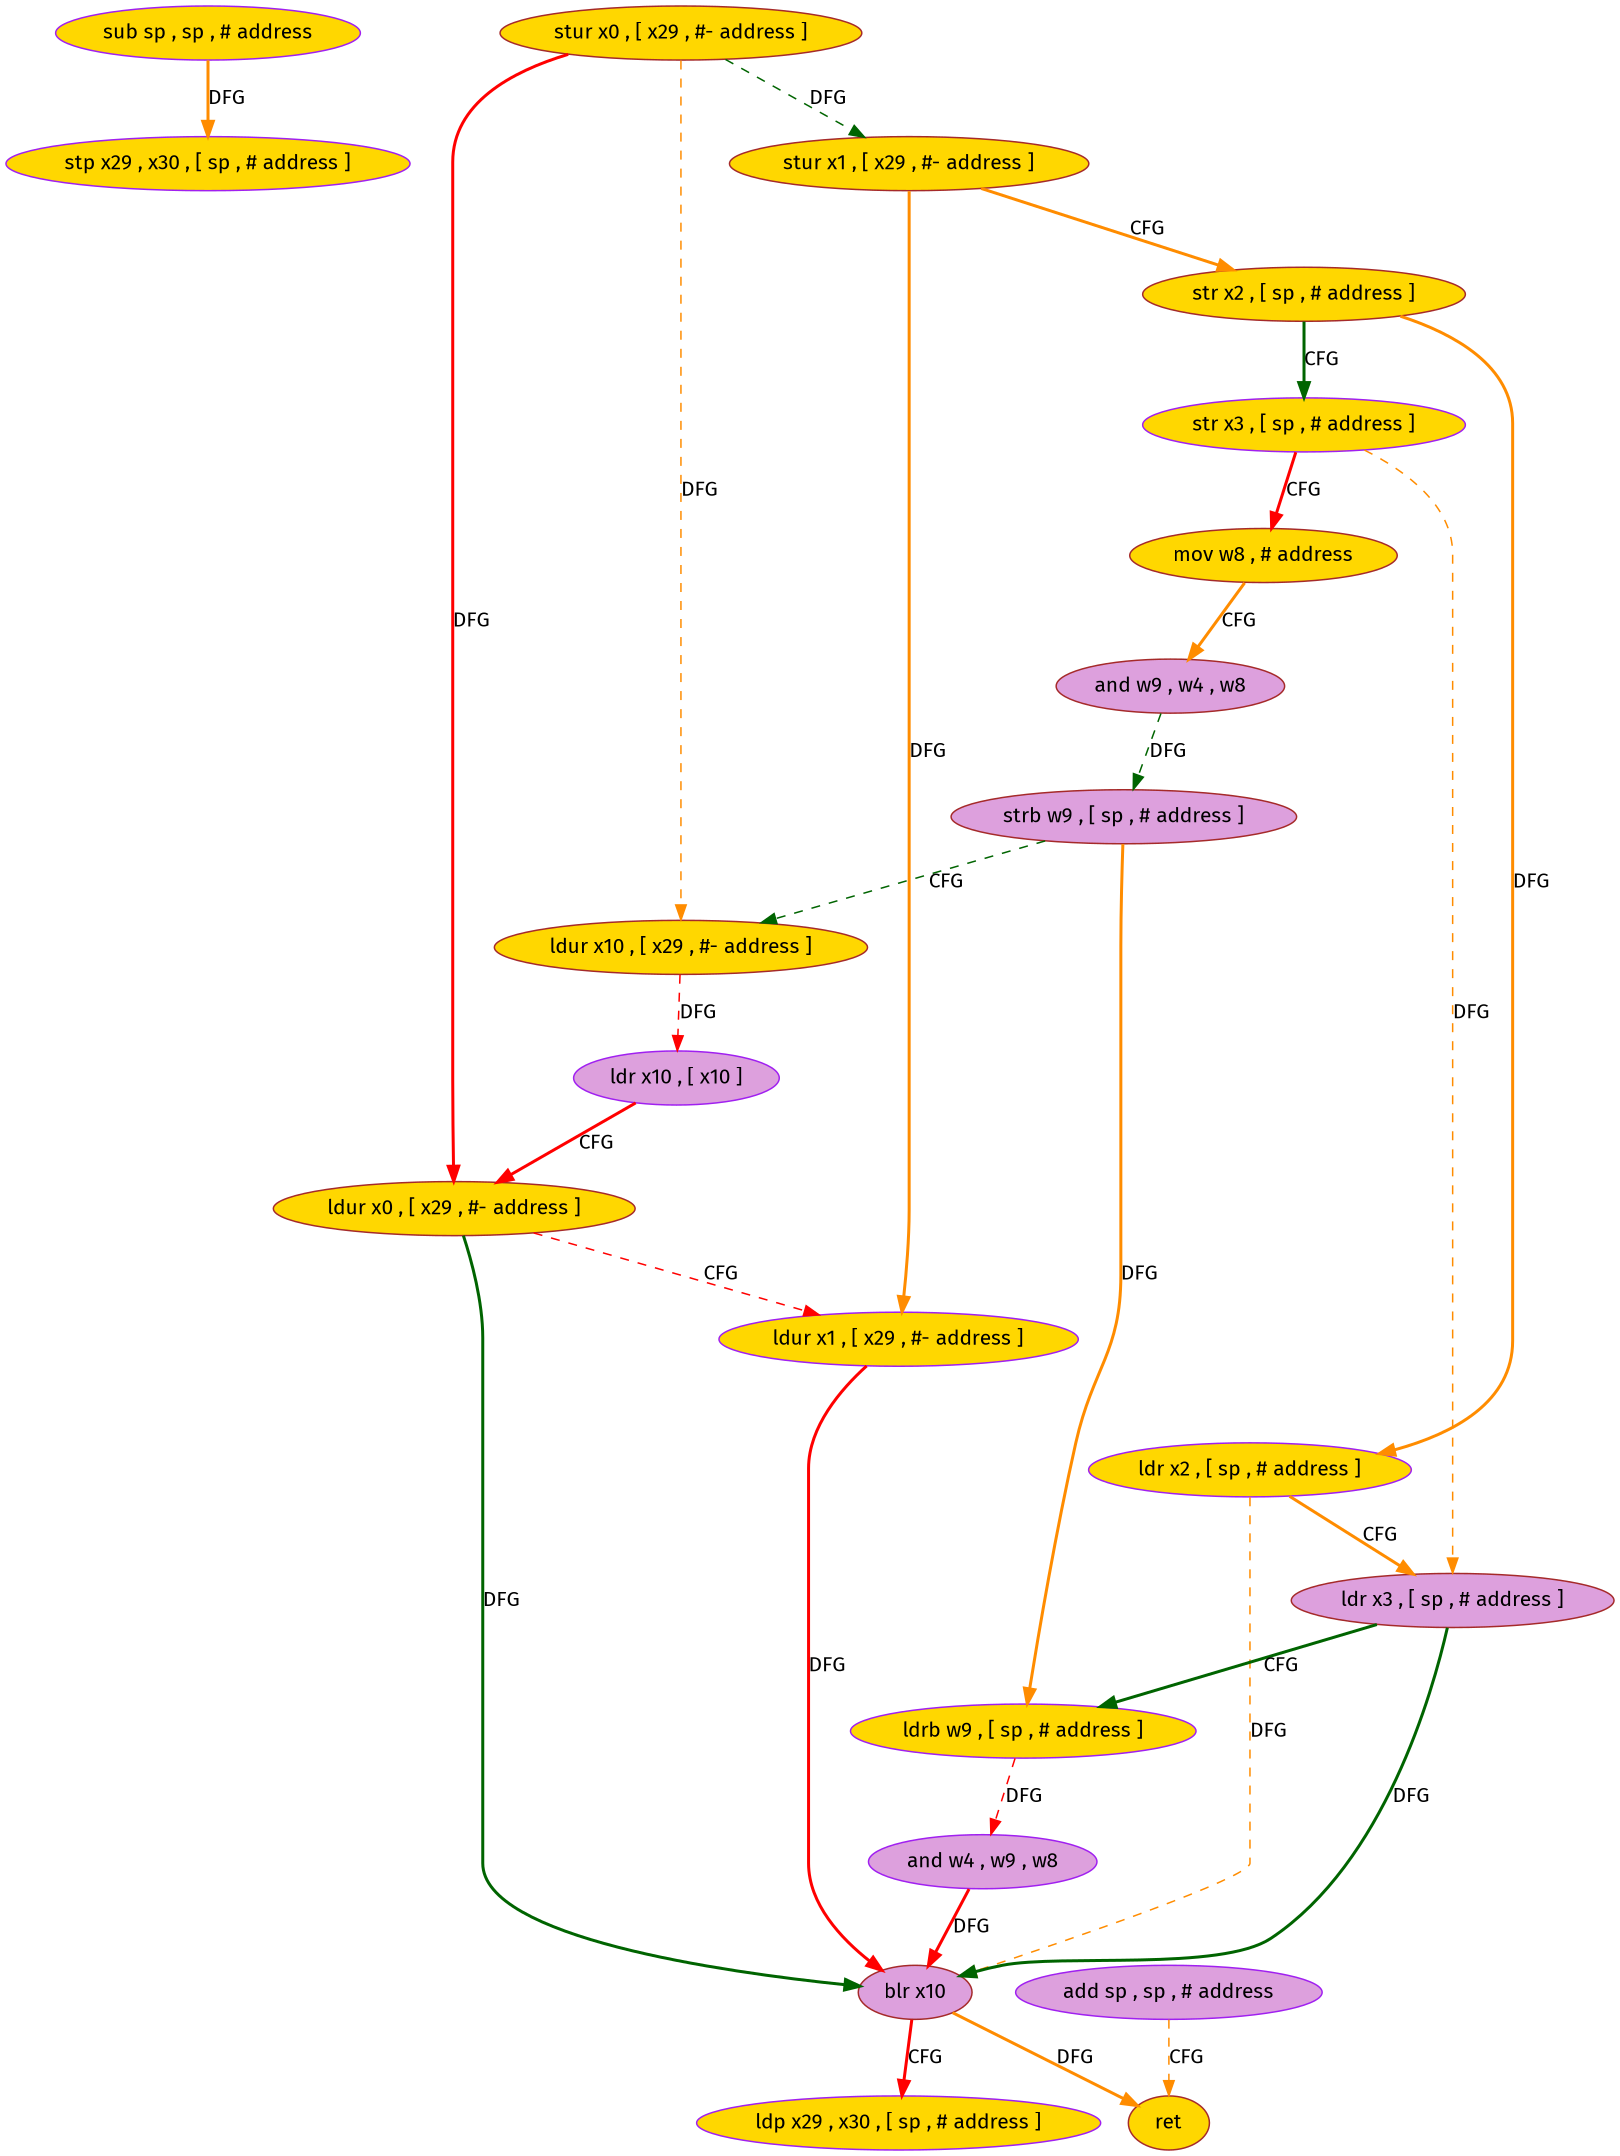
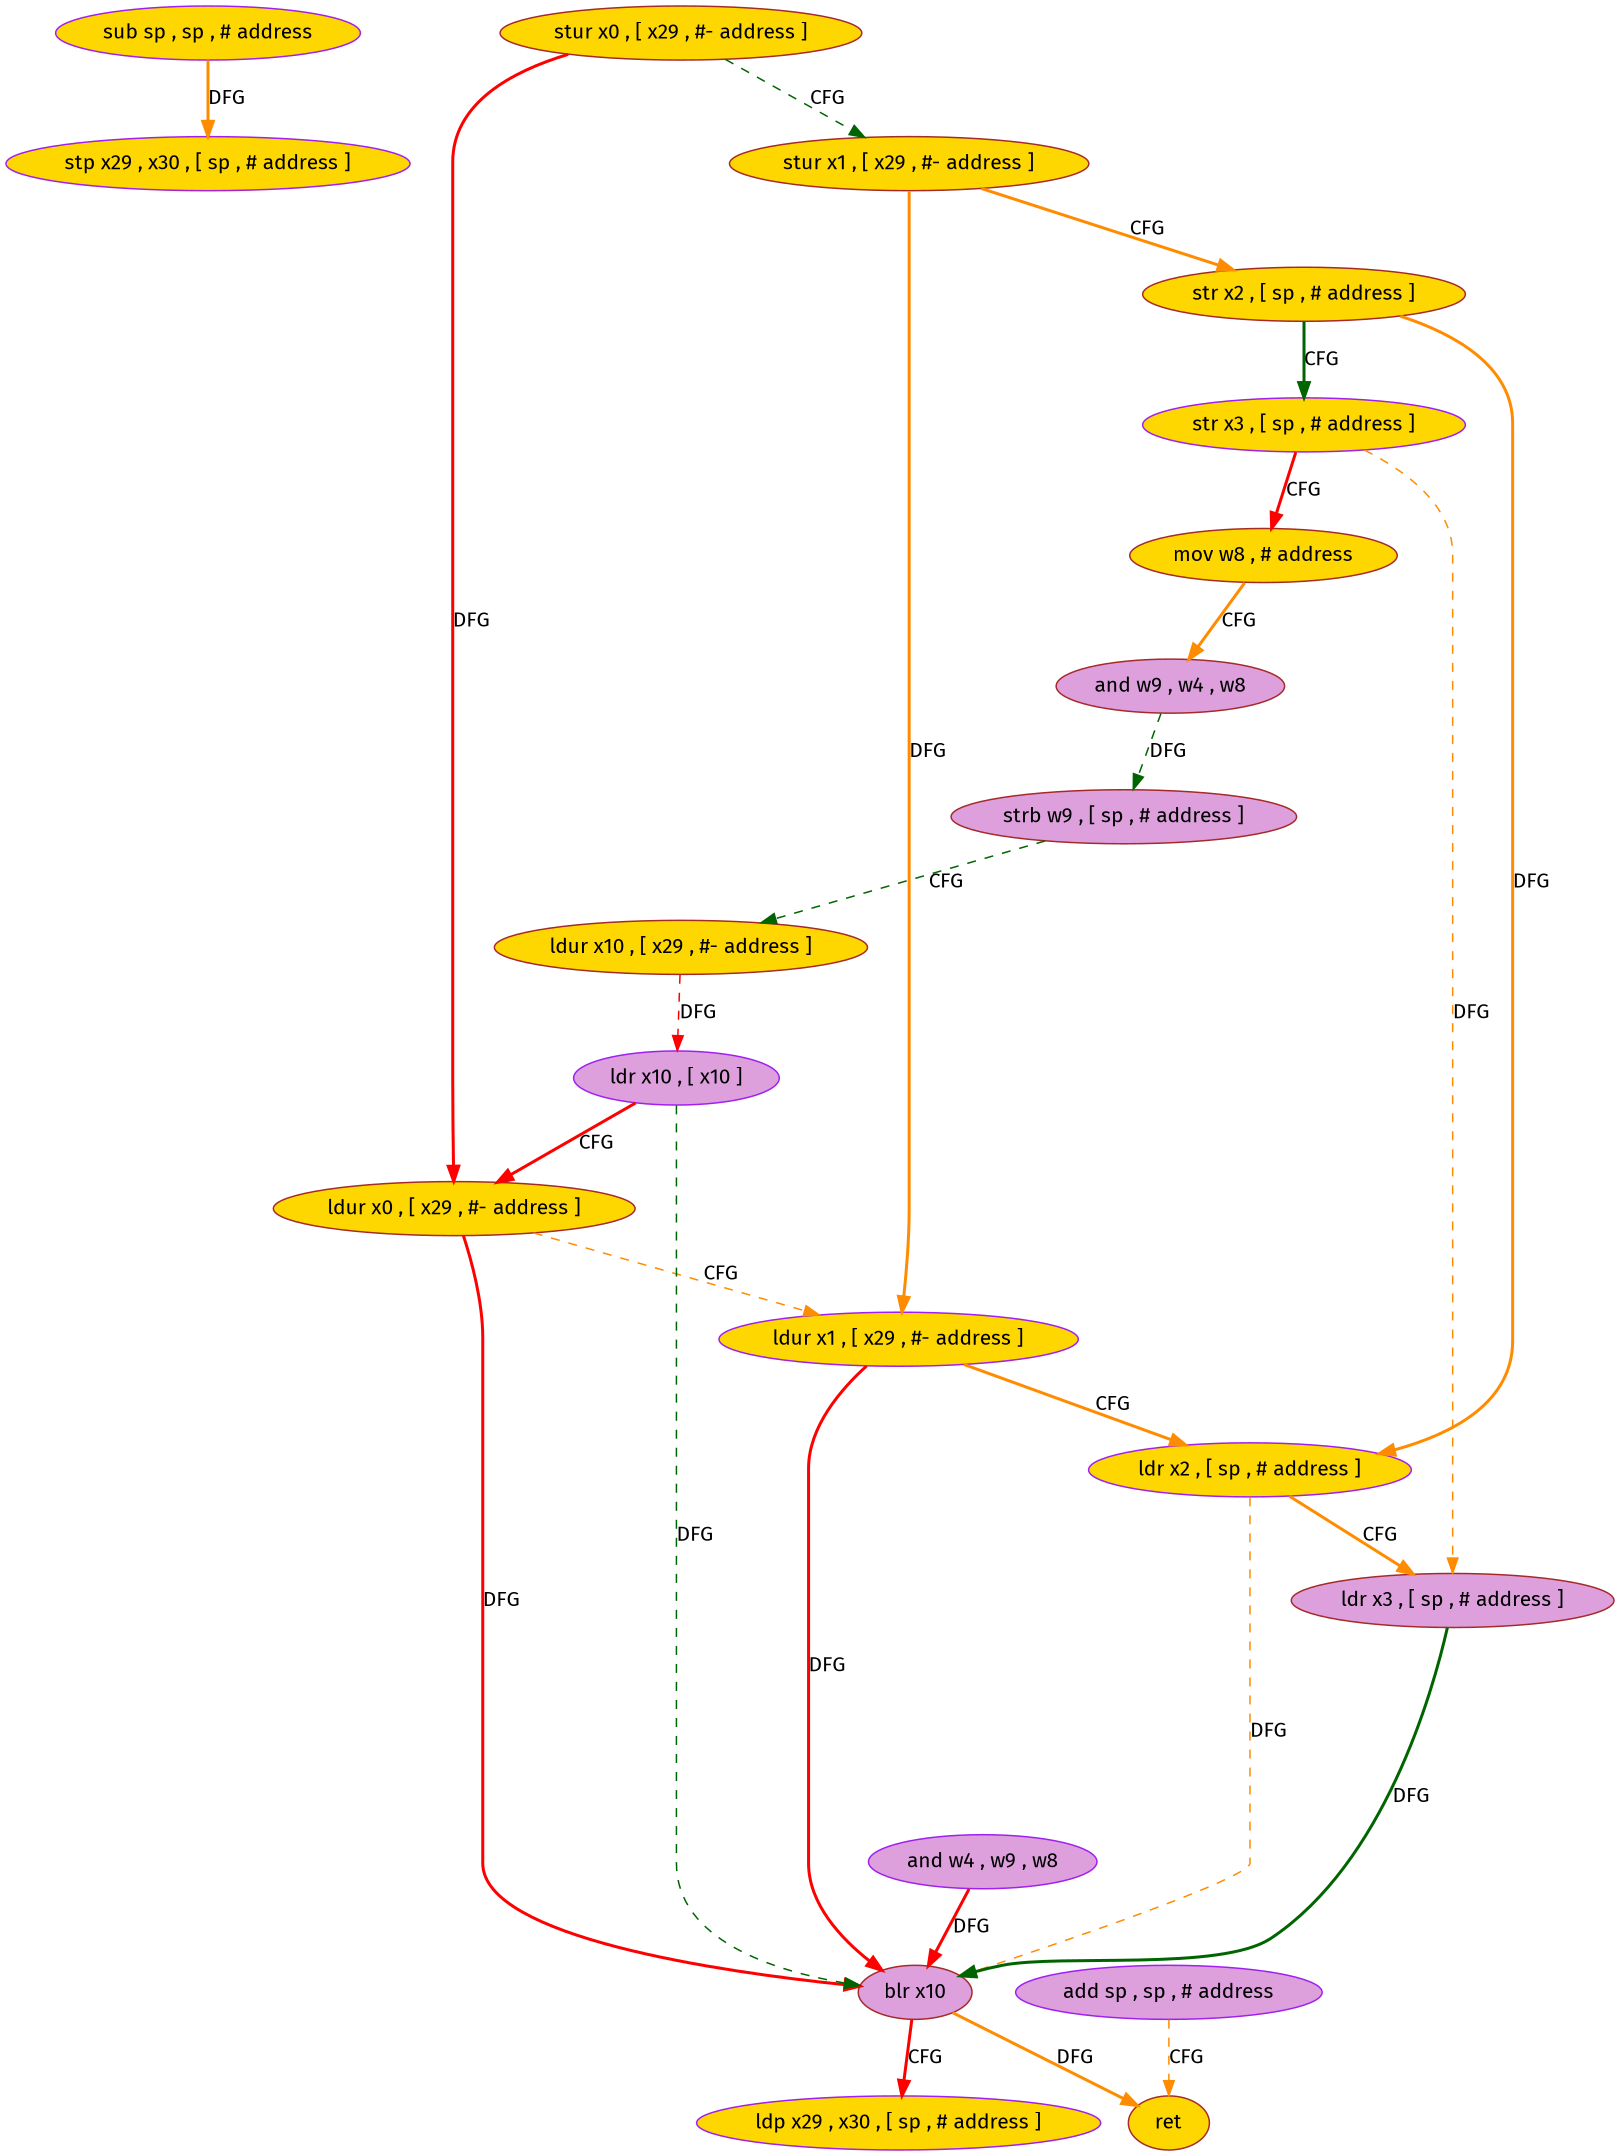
(828, 98) -> (828, 98)
(681, 483) -> none
(669, 1272) -> (662, 1270)
none -> (1068, 1402)
none -> (676, 1596)
(1023, 1731) -> none
(483, 1747) -> (483, 1747)
